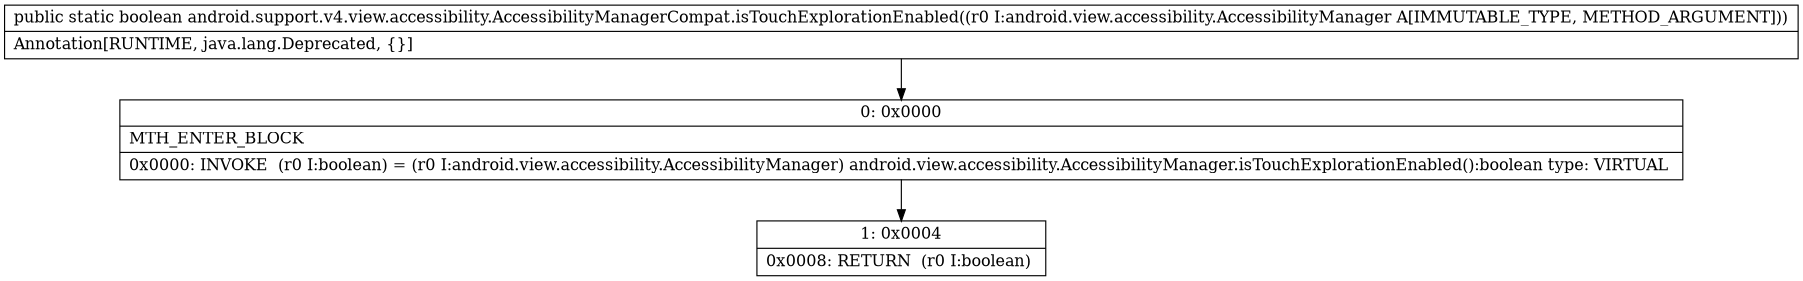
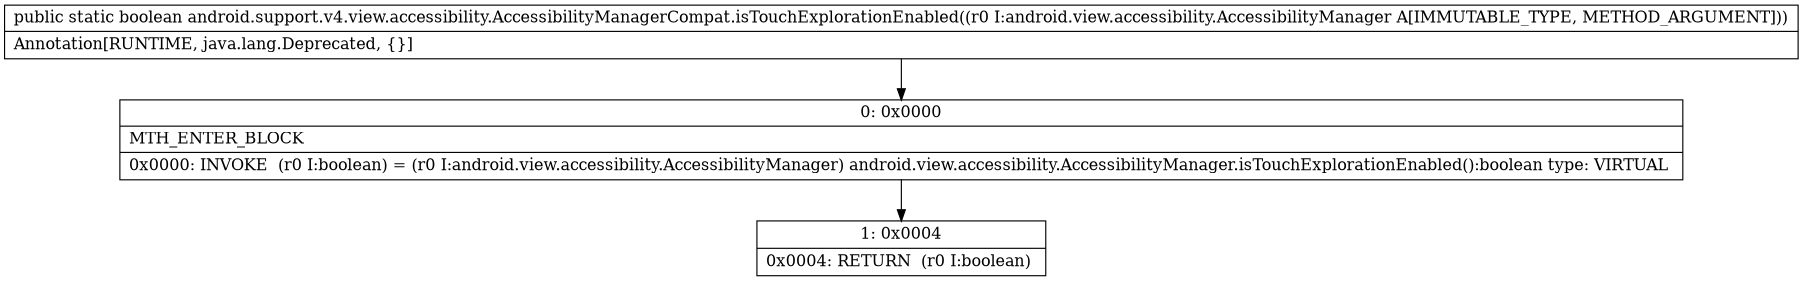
(901, 261) -> (901, 261)
